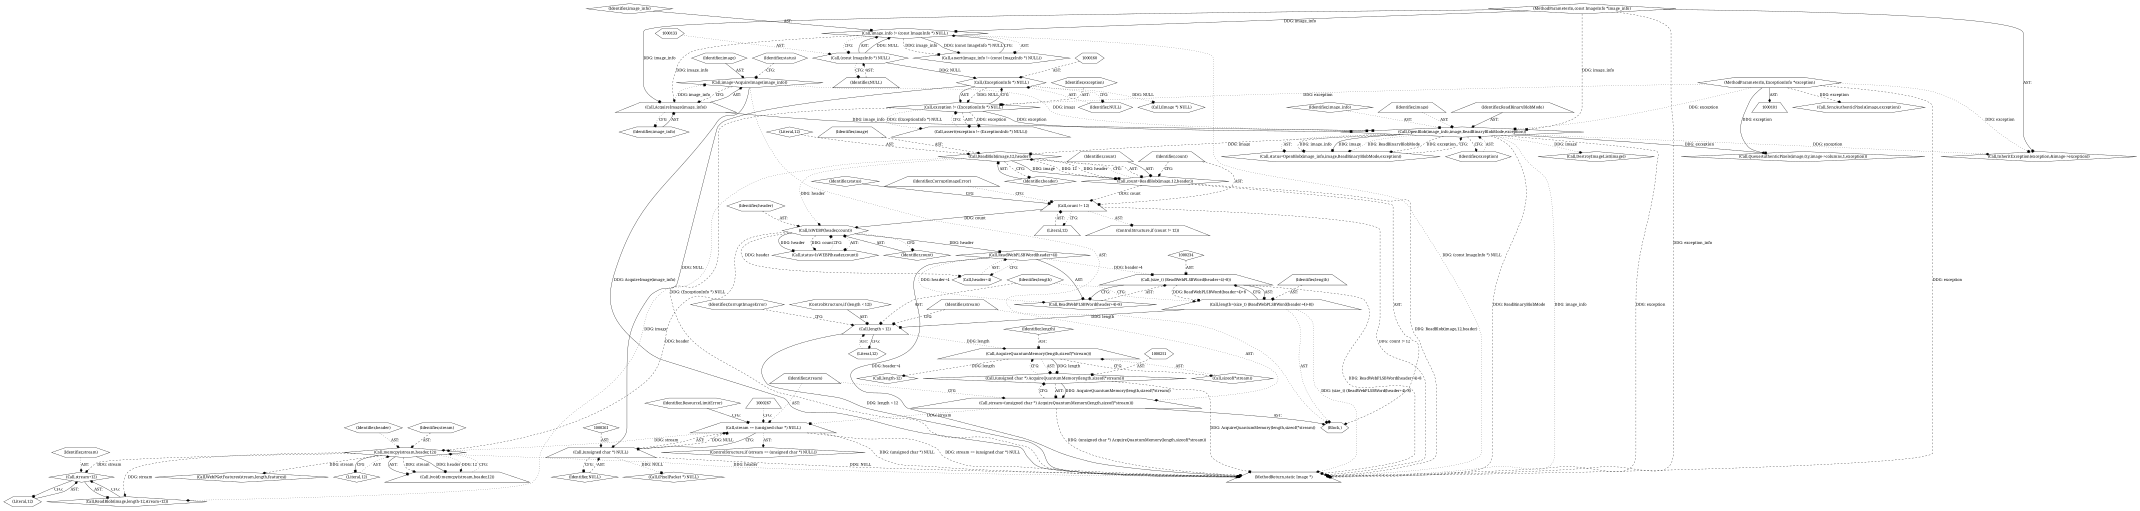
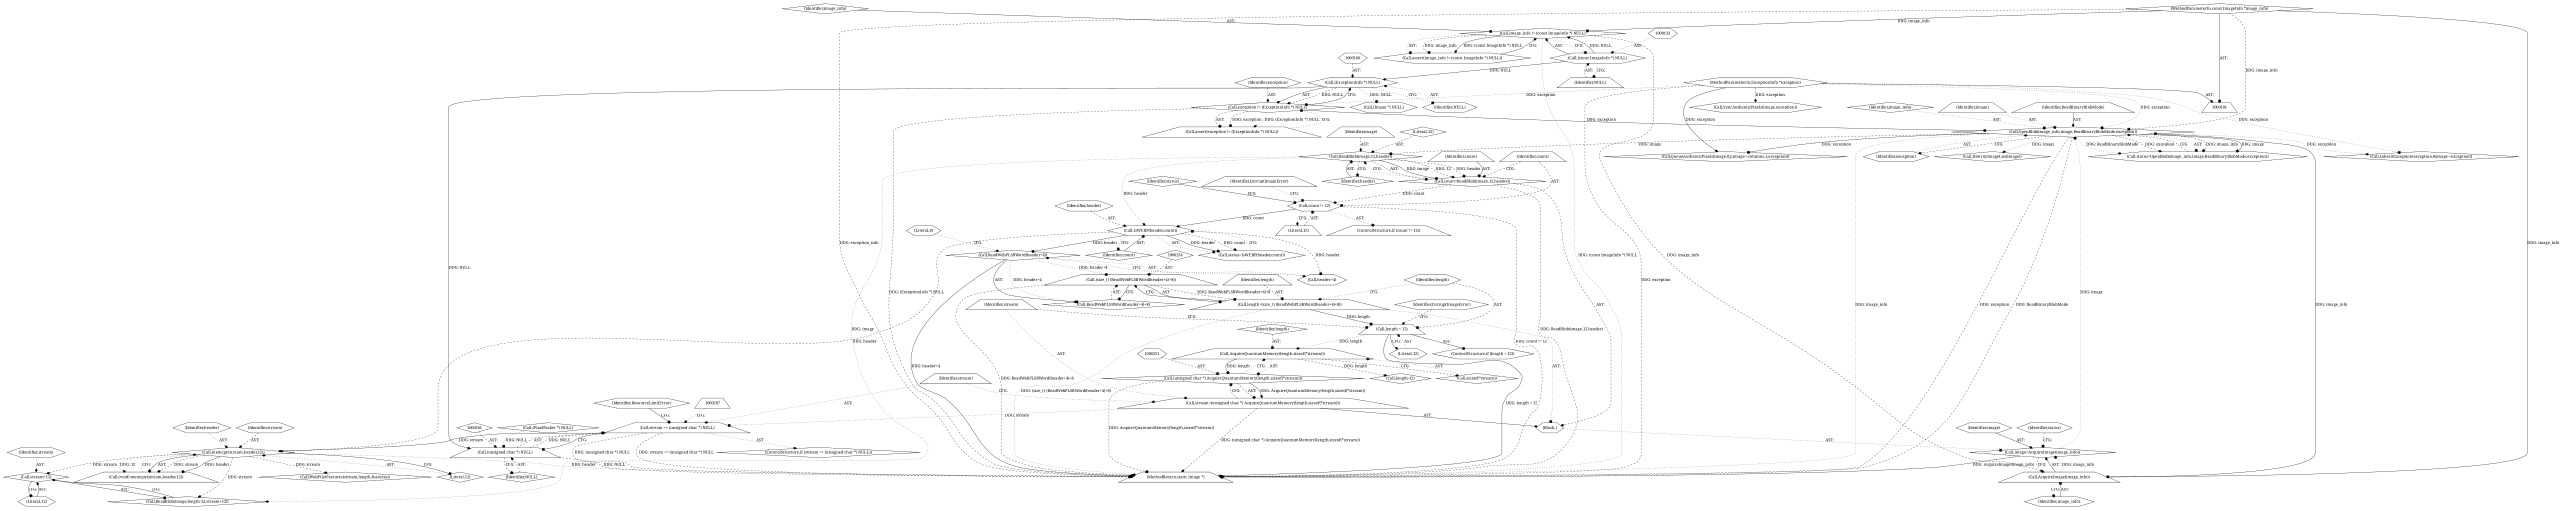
(1904, 16) -> (2220, 57)
(1073, 206) -> (1315, 206)
none -> (924, 231)
(1089, 283) -> (1781, 439)
(857, 316) -> (1436, 341)
(580, 444) -> (443, 442)
(638, 465) -> (509, 435)
